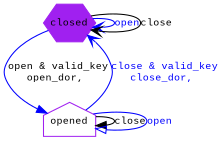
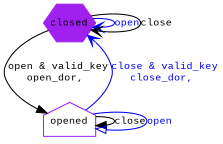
(5, 66) -> (5, 66)
